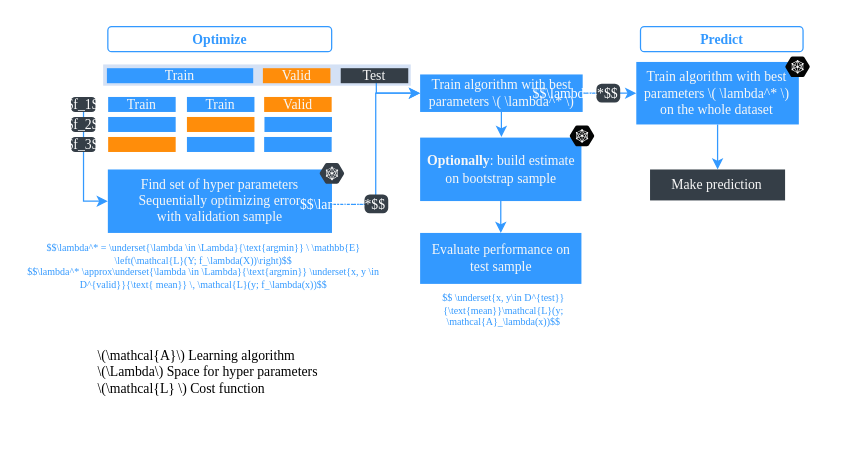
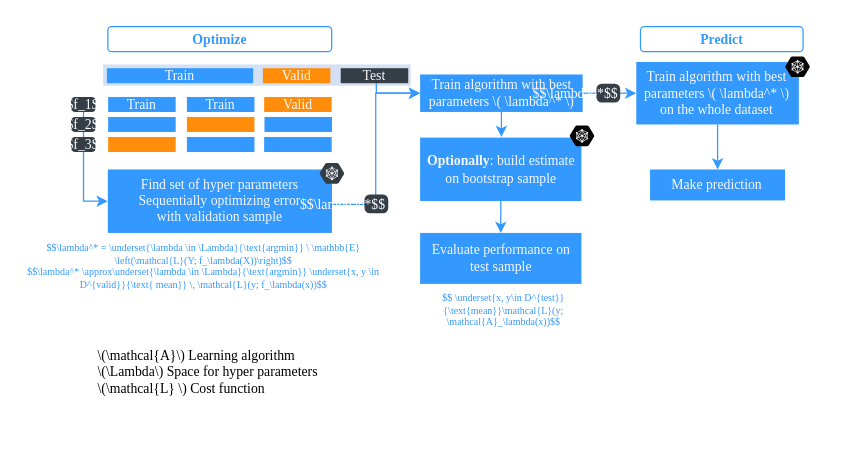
(717, 185) -> (717, 185)
